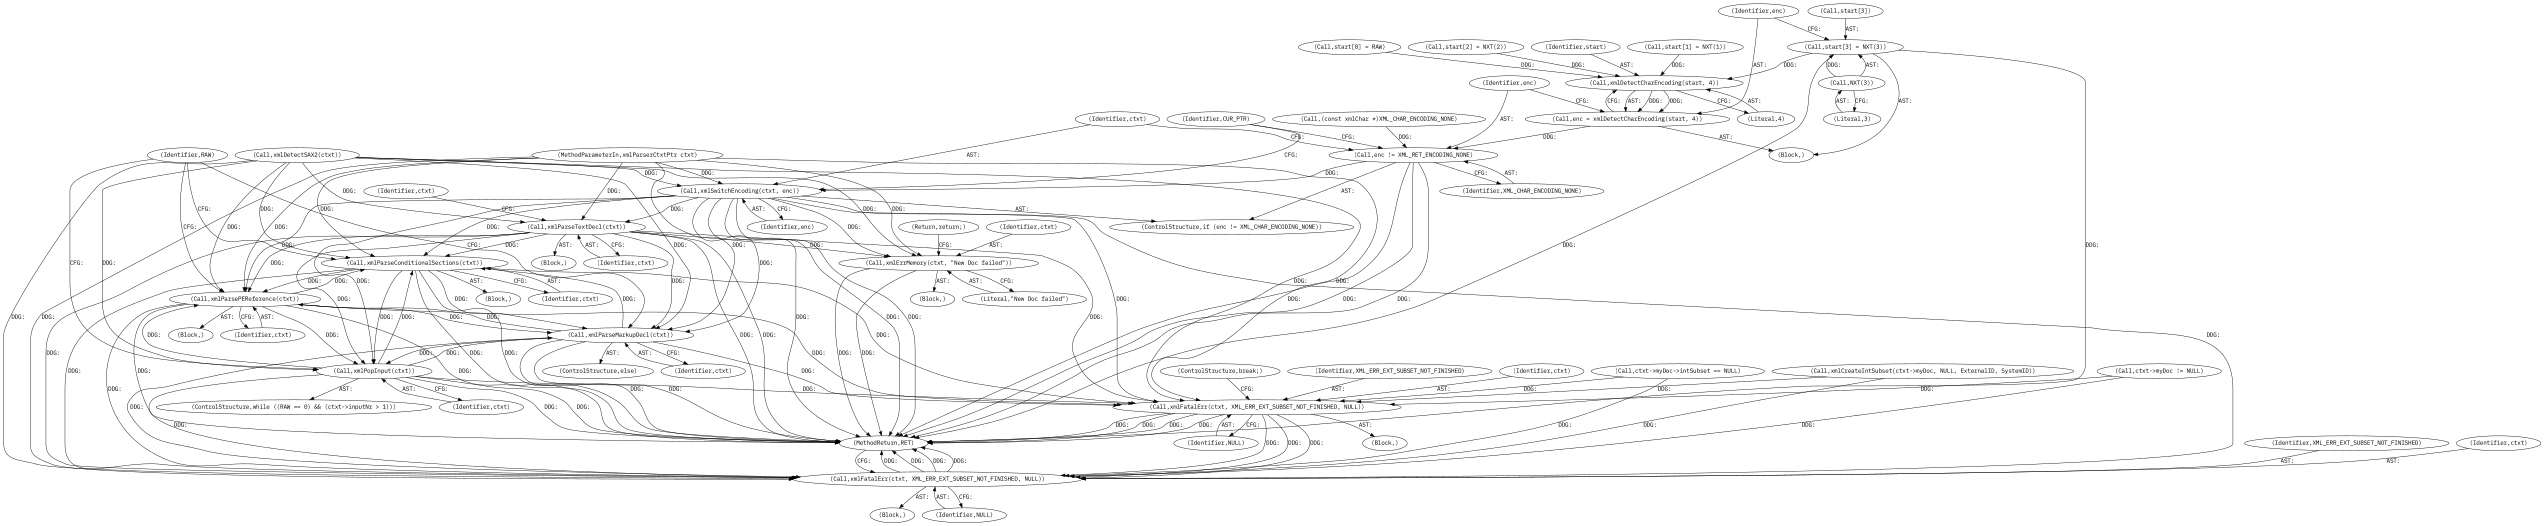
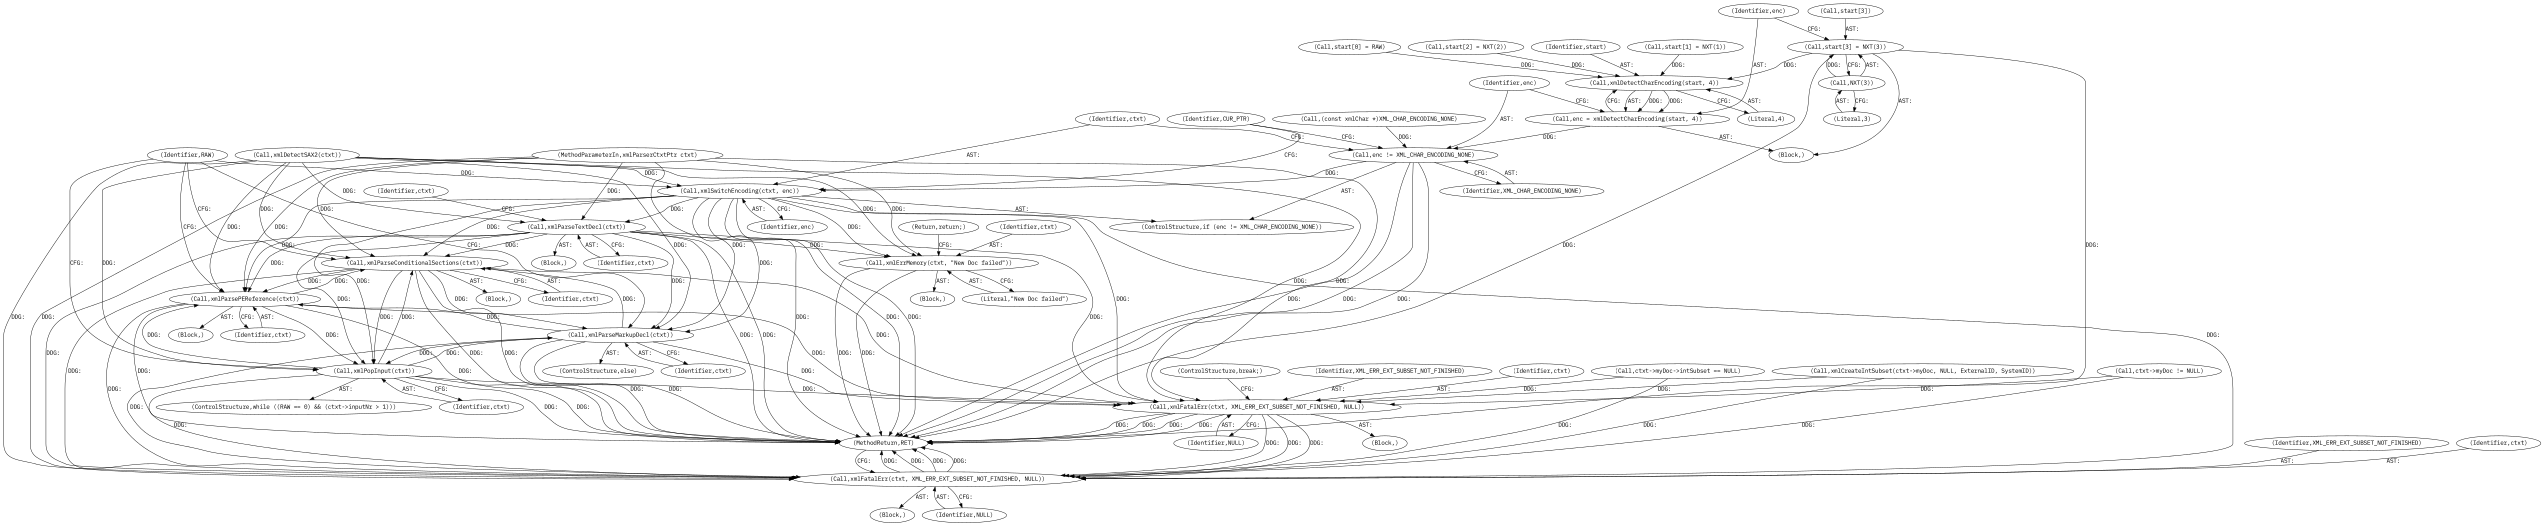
none -> (1847, 63)
(1413, 155) -> (1413, 155)
(688, 171) -> (441, 175)
(442, 318) -> none
